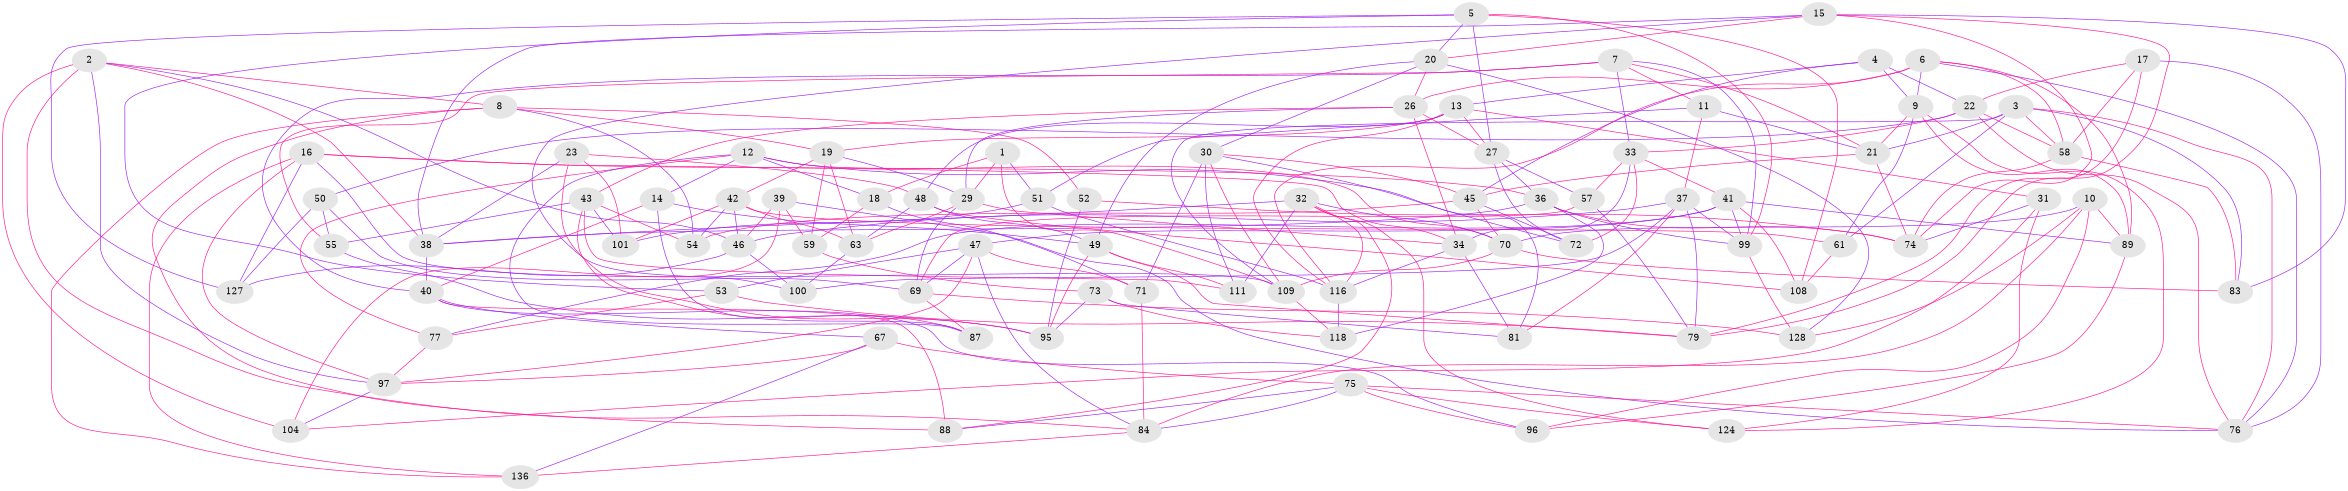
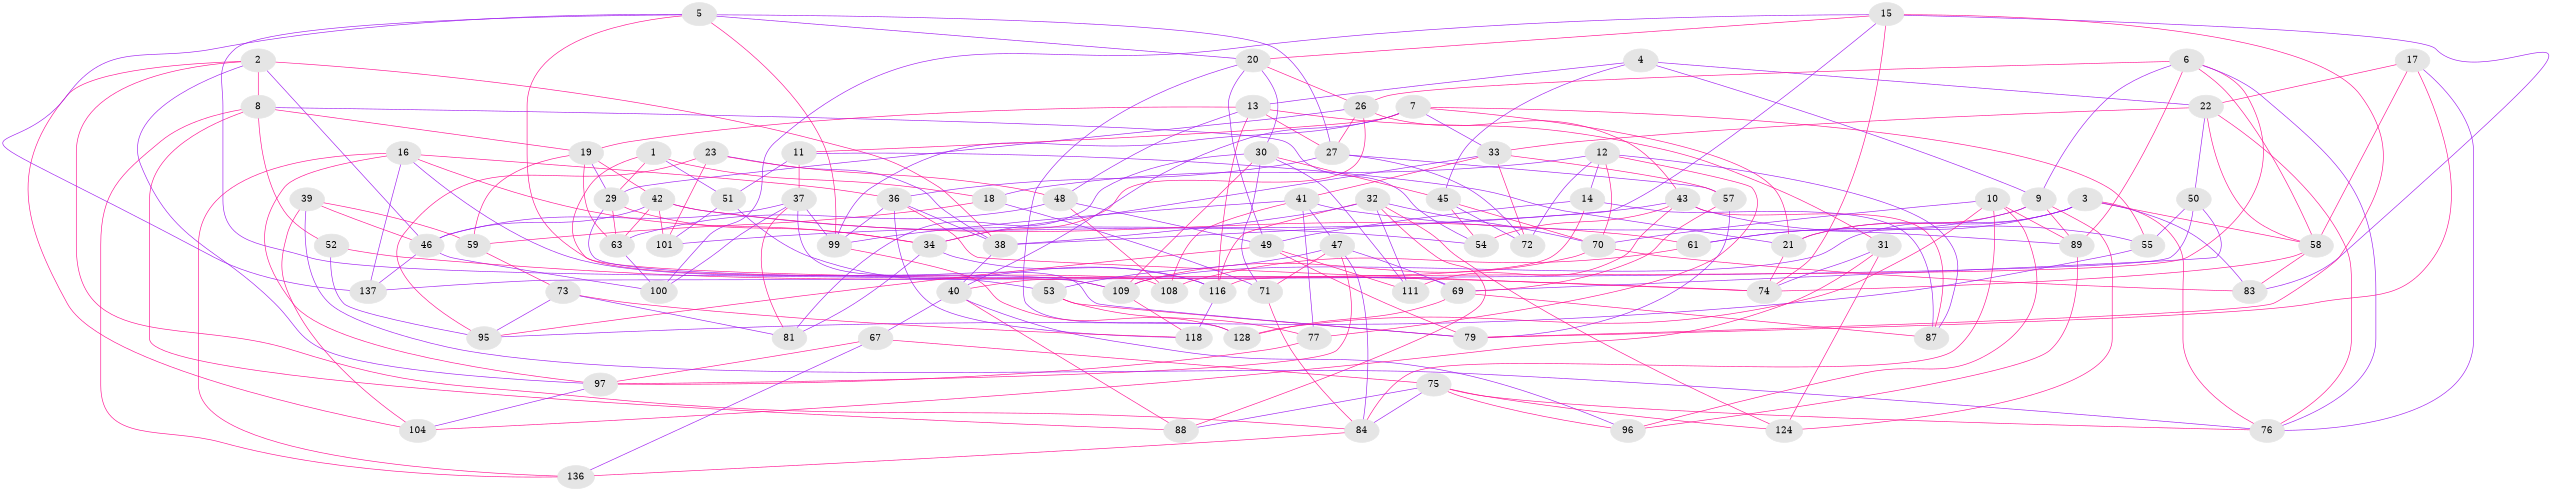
(1679, 168) -> none
(235, 292) -> (368, 292)
